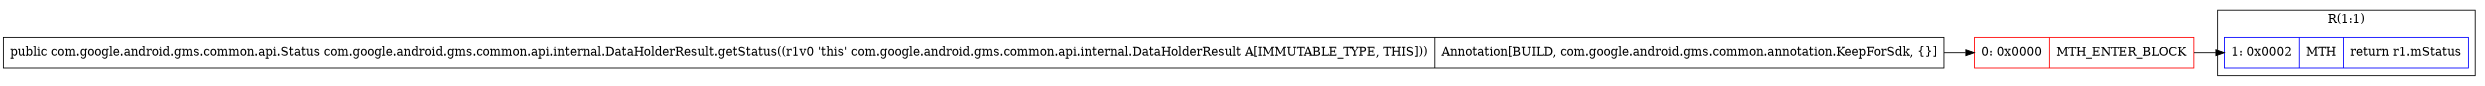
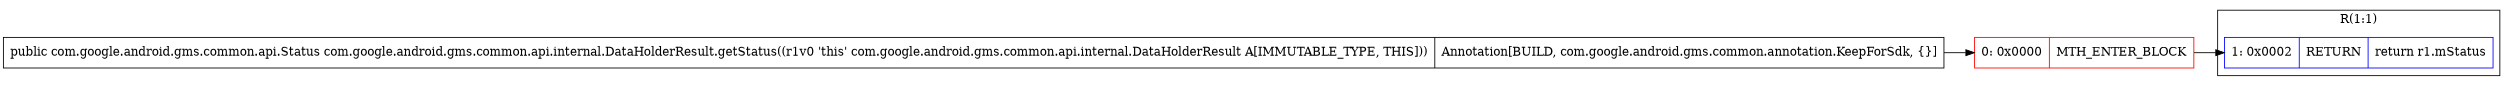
(2321, 52) -> (2334, 52)
